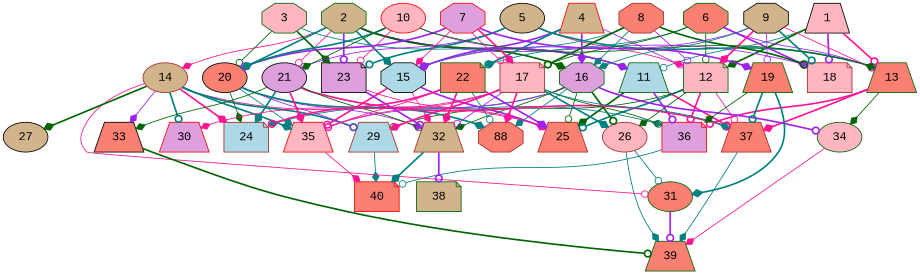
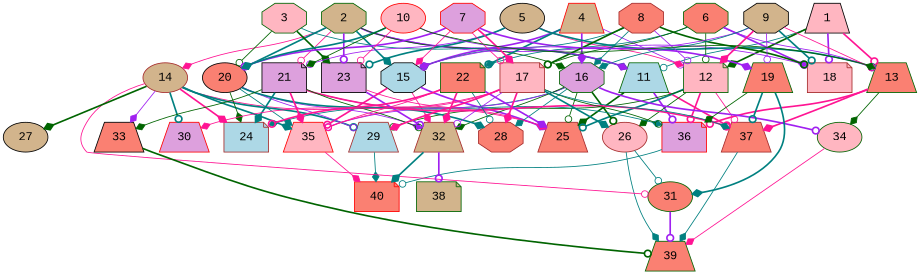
(458, 48) -> (458, 48)
(284, 78) -> (284, 78)
(501, 137) -> (501, 137)
